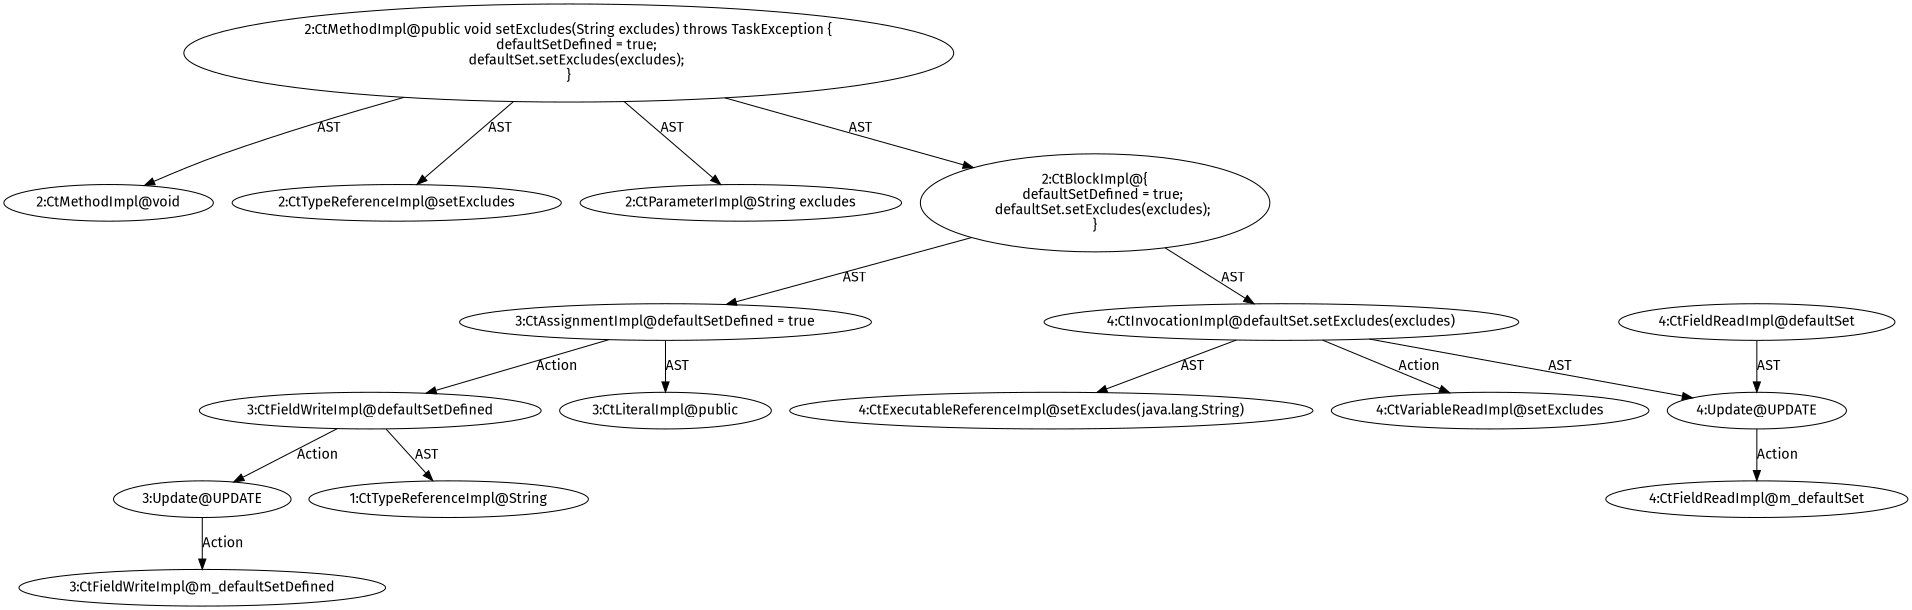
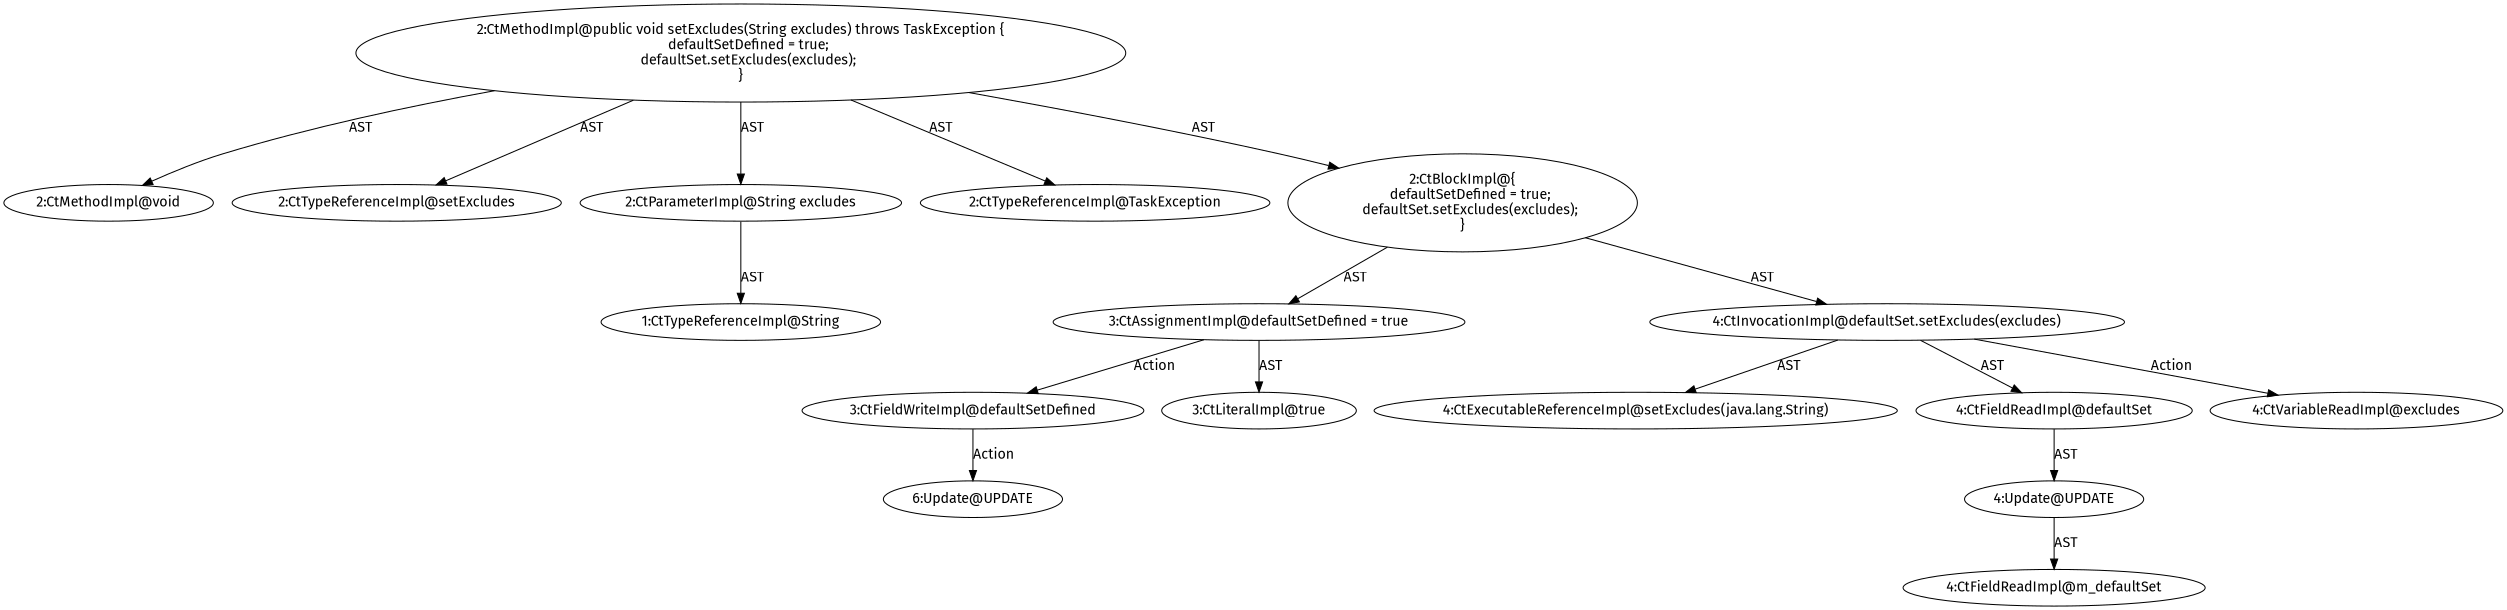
none -> (1095, 203)
(1526, 368) -> (1966, 364)
(665, 411) -> (1259, 411)
(1490, 411) -> (2356, 411)
(406, 451) -> (741, 257)
(1778, 455) -> (2066, 543)
(202, 499) -> (973, 499)
(202, 588) -> none
